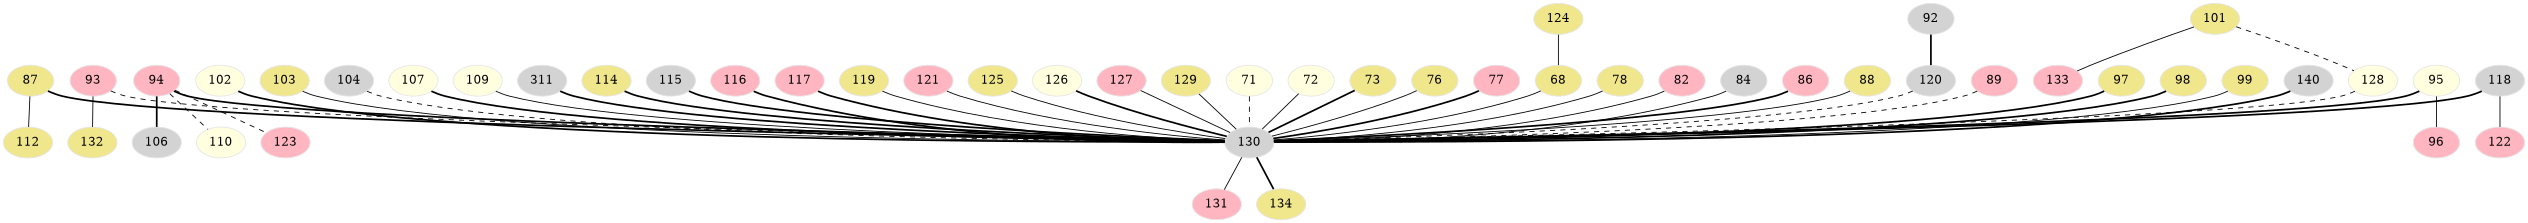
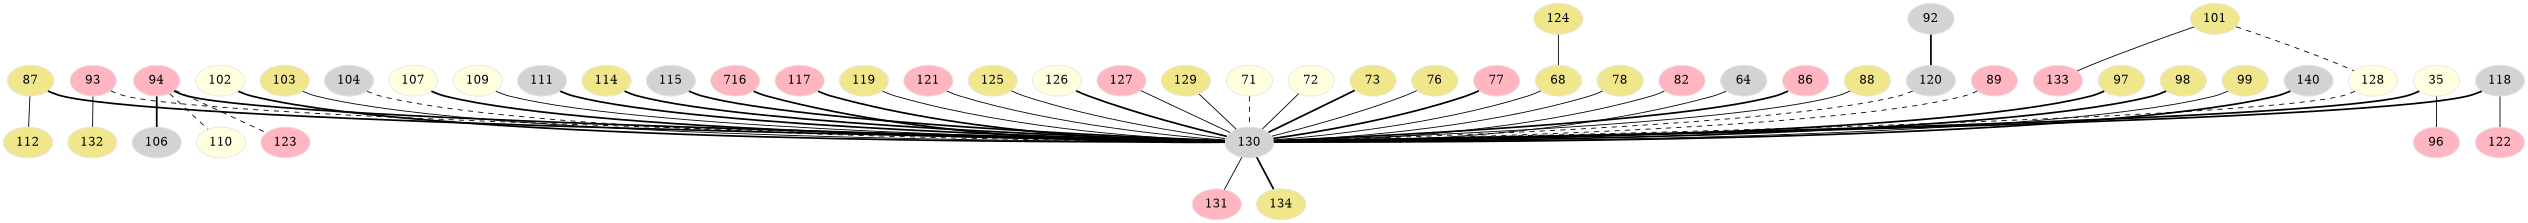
(542, 81) -> (542, 81)
(735, 81) -> (735, 81)
(1744, 81) -> (1744, 81)
(2436, 81) -> (2436, 81)
